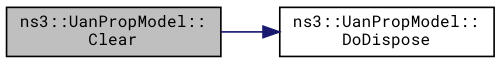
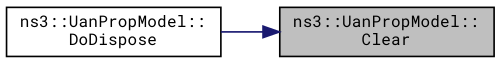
(242, 32) -> (242, 32)
